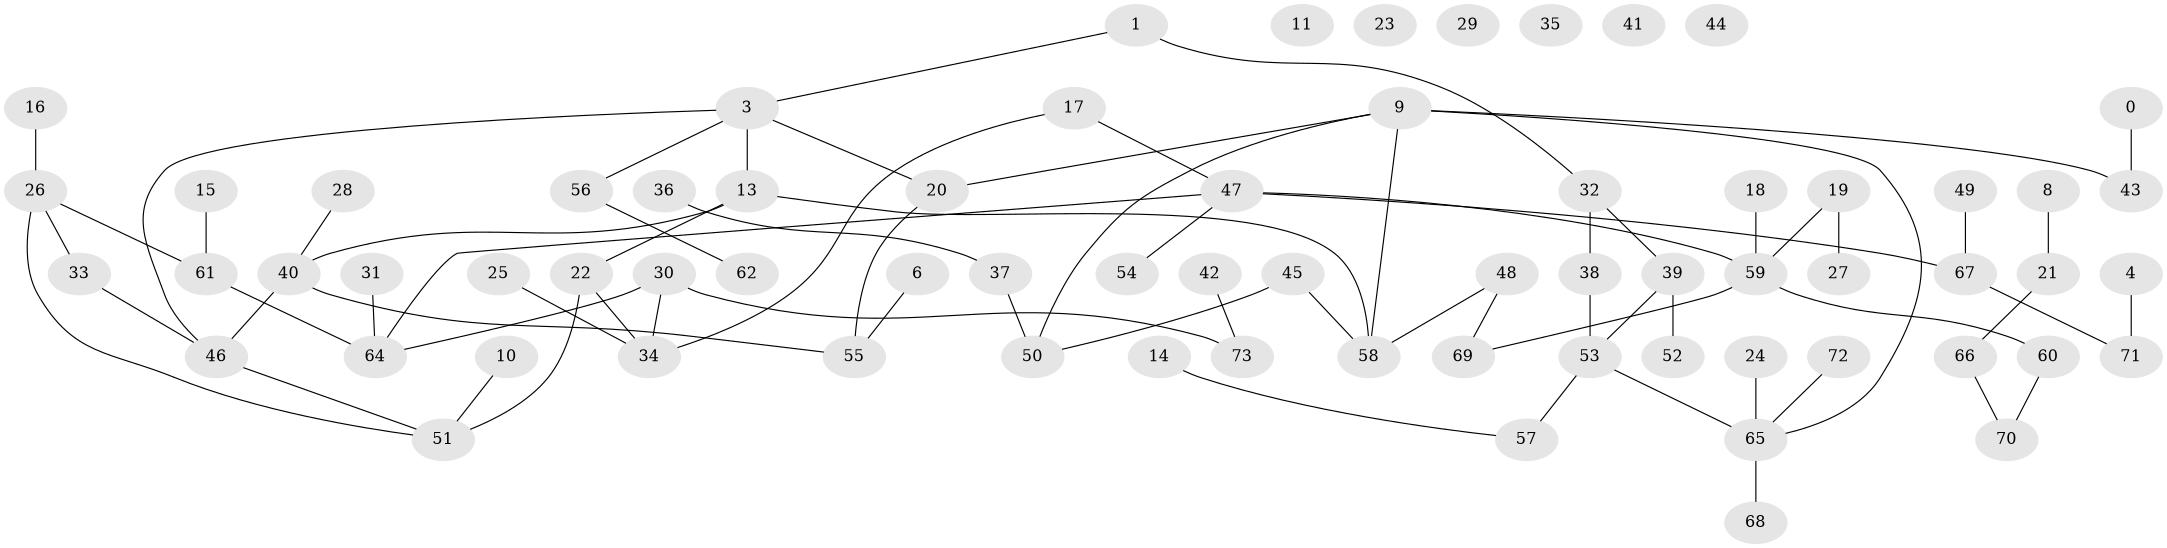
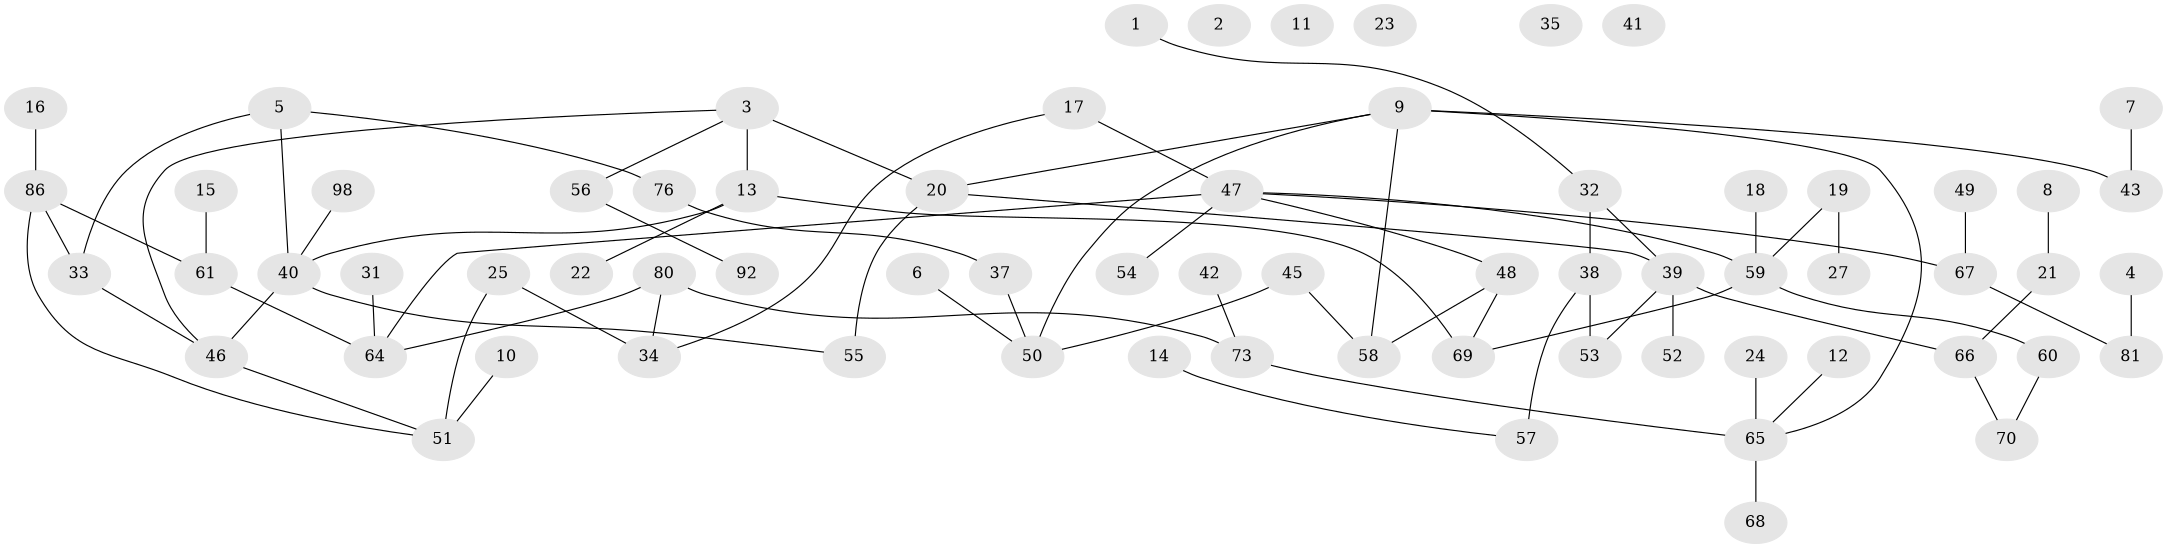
none -> (1219, 25)
(1468, 25) -> none
(1717, 25) -> none
(942, 67) -> none
none -> (280, 108)
(2131, 108) -> (2131, 108)
(36, 191) -> (36, 191)
(343, 191) -> (343, 191)
(664, 191) -> (664, 191)
(1104, 214) -> (1133, 220)
none -> (1334, 216)
none -> (1310, 222)
(664, 274) -> (664, 274)
(747, 274) -> (747, 274)
(890, 310) -> (984, 322)
(615, 315) -> none
none -> (1816, 321)
(1839, 357) -> (1839, 357)
(2131, 357) -> (2131, 357)
(546, 380) -> (459, 354)
(1558, 398) -> (1543, 352)
(1673, 398) -> (1497, 405)
